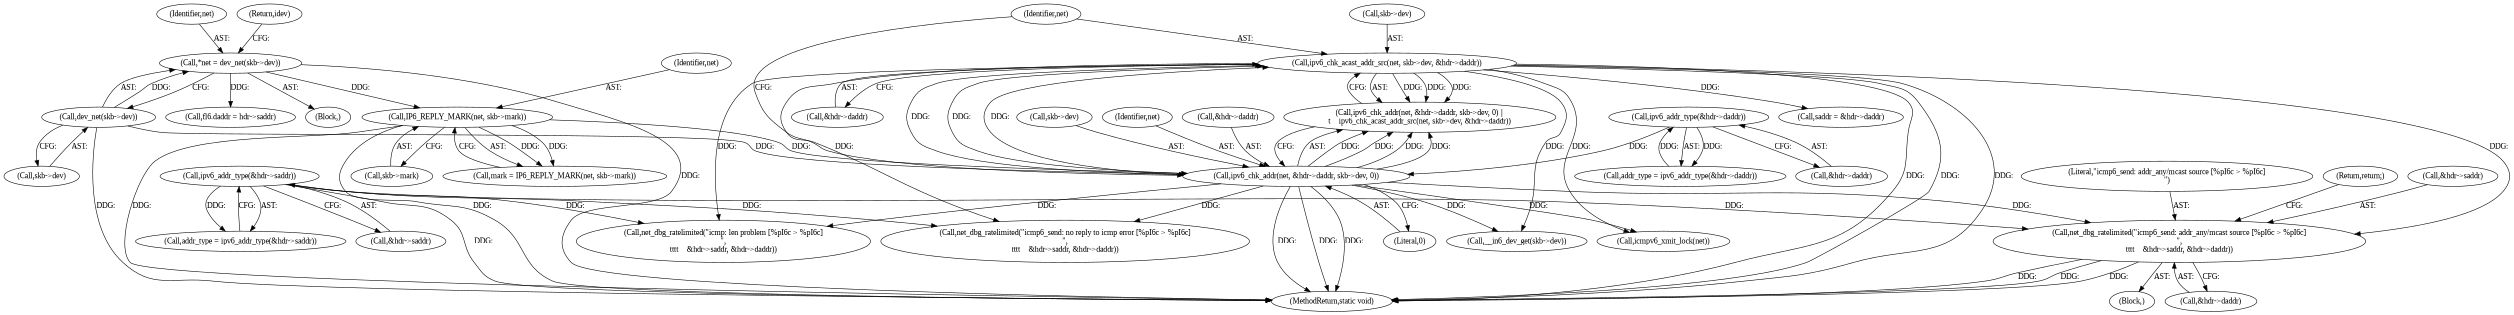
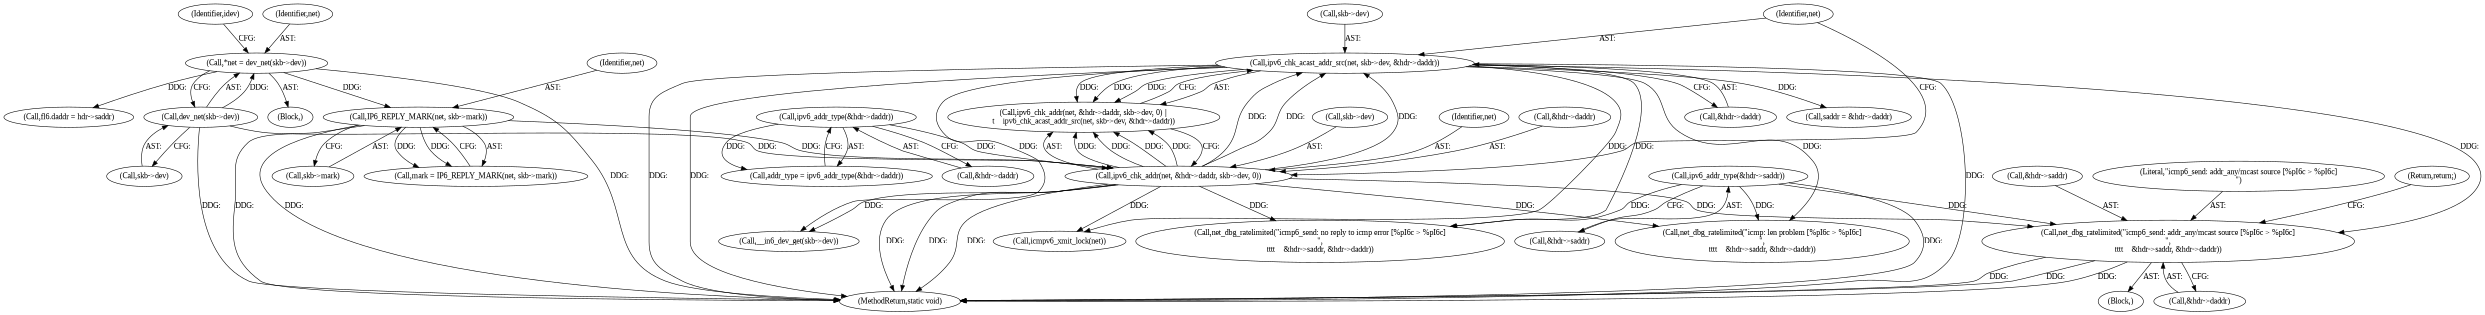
(270, 14) -> (215, 14)
(1670, 147) -> (835, 147)
(241, 241) -> none
(1410, 241) -> none
